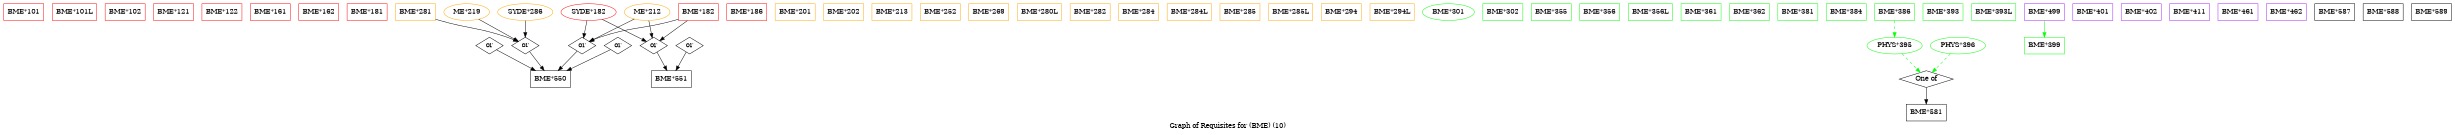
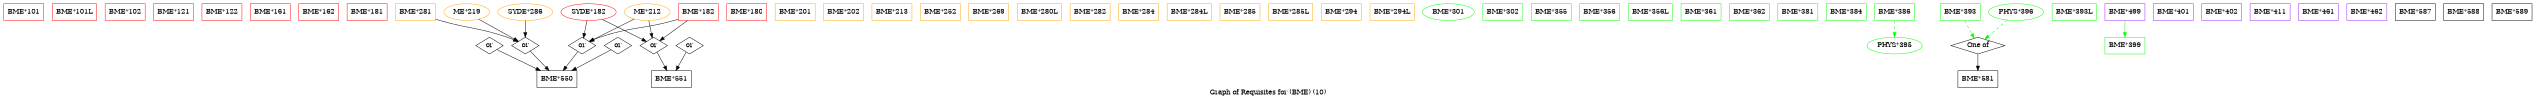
(747, 12) -> (747, 12)
(1910, 61) -> (1968, 27)
